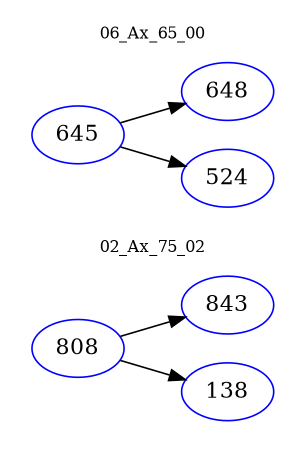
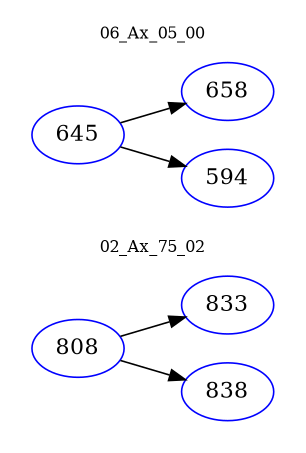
(153, 35) -> (153, 35)
(228, 92) -> (228, 92)
(228, 178) -> (228, 178)
(228, 305) -> (228, 305)
(228, 392) -> (228, 392)
